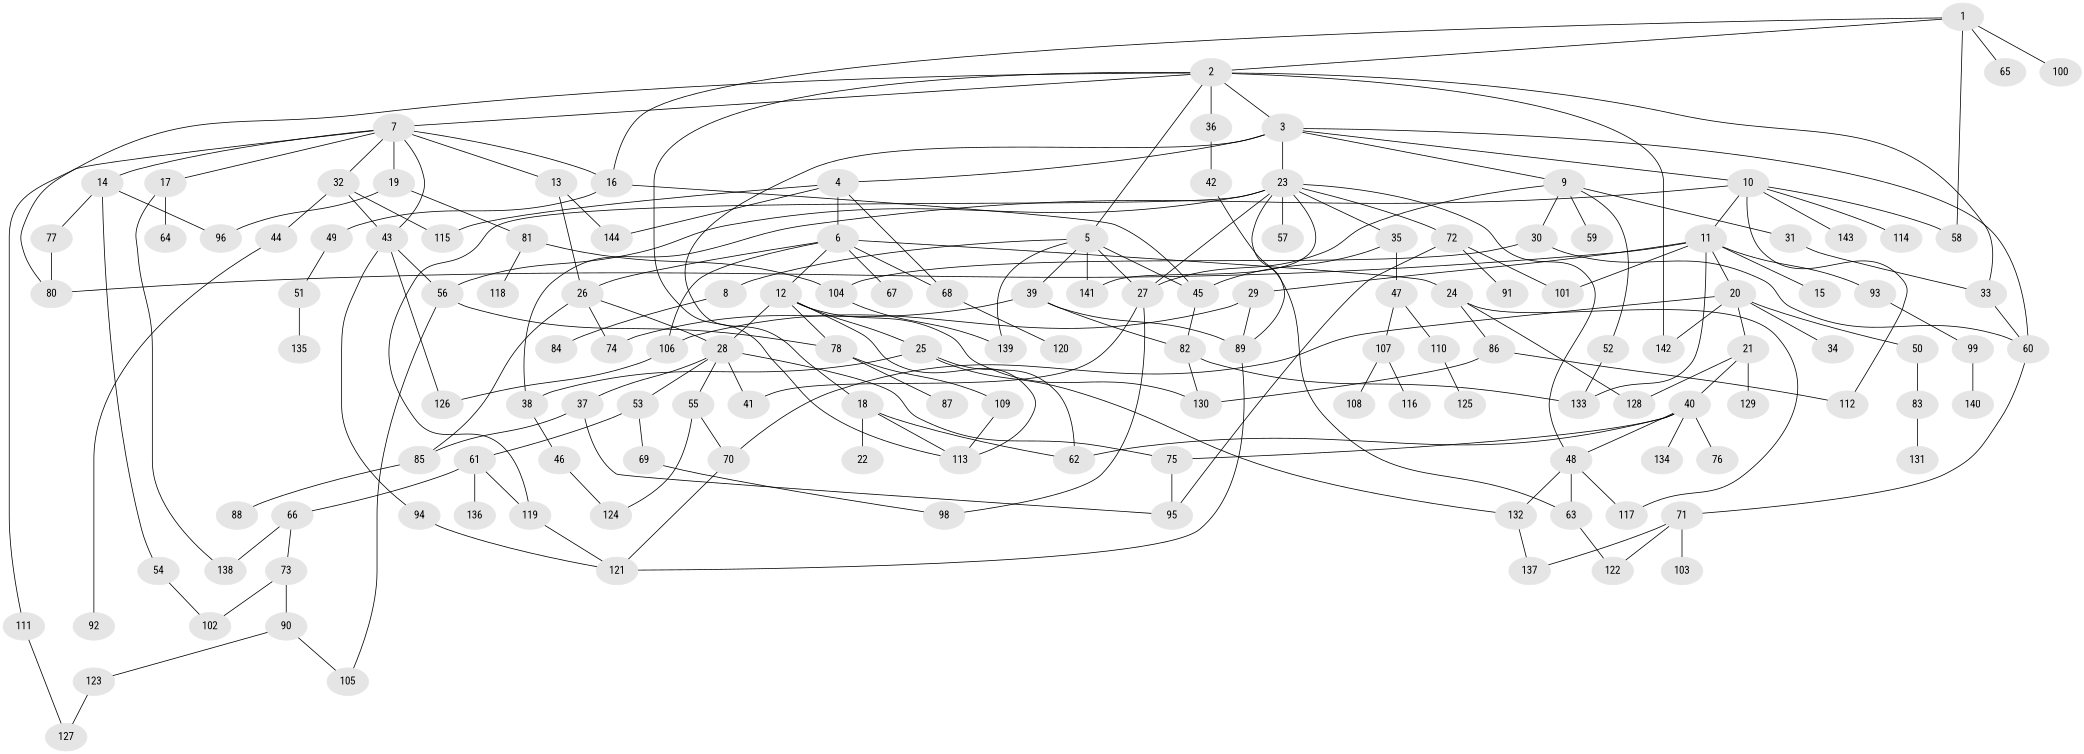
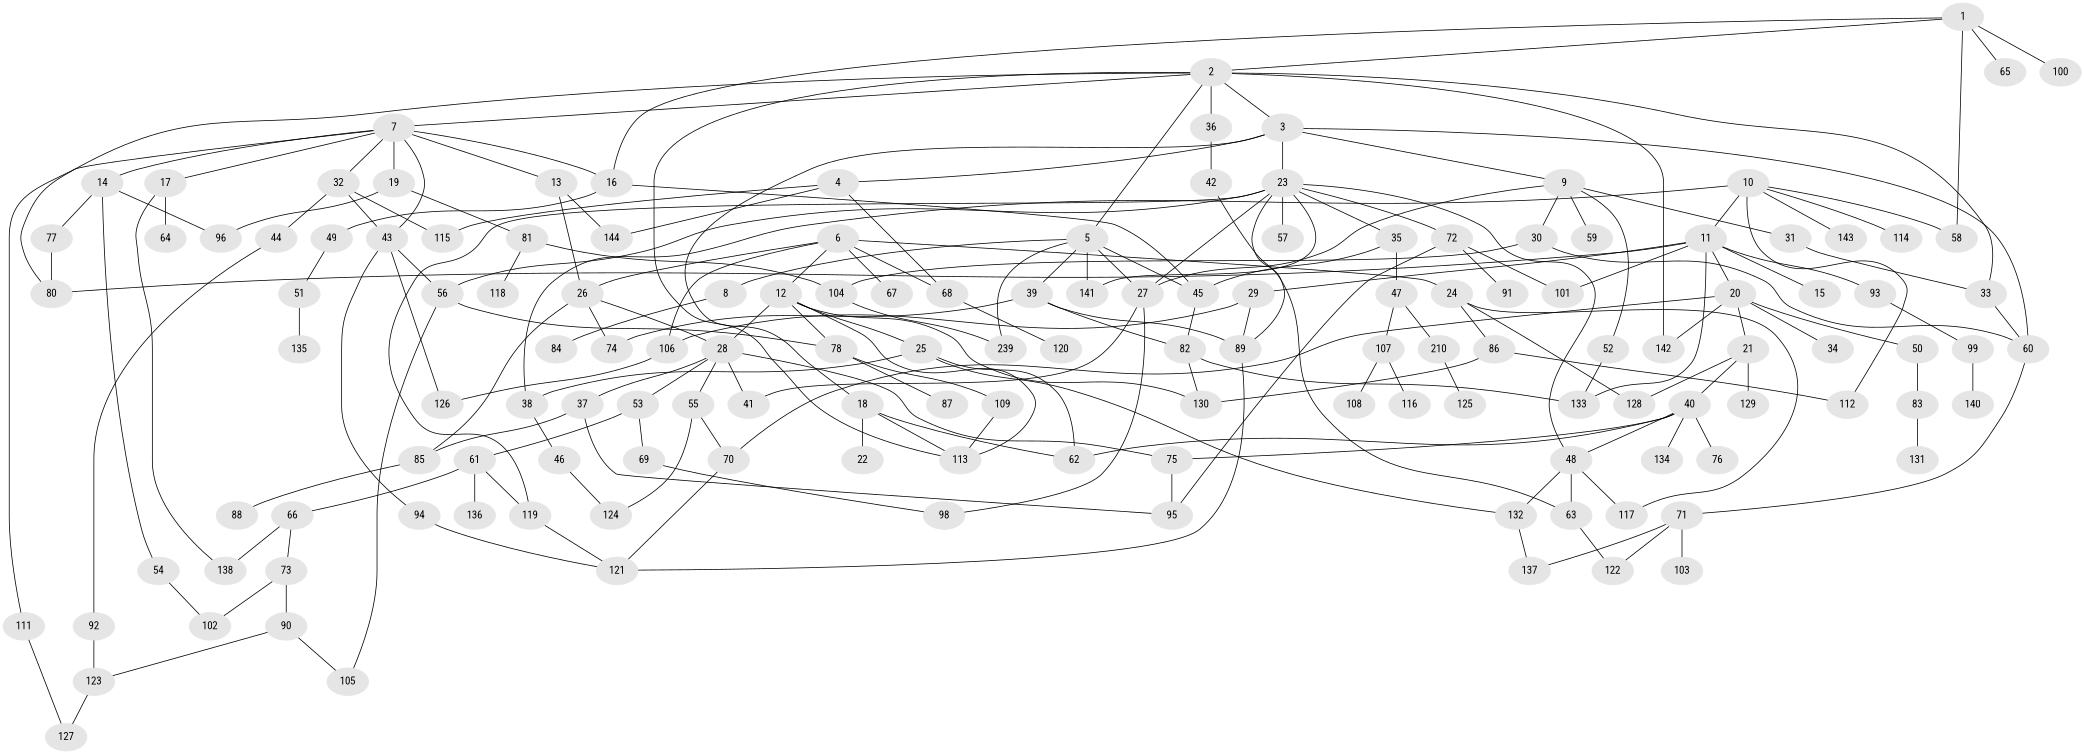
(1515, 155) -> none
(838, 216) -> none
(1006, 349) -> (1006, 349)
(1439, 349) -> (1439, 349)
none -> (94, 654)
